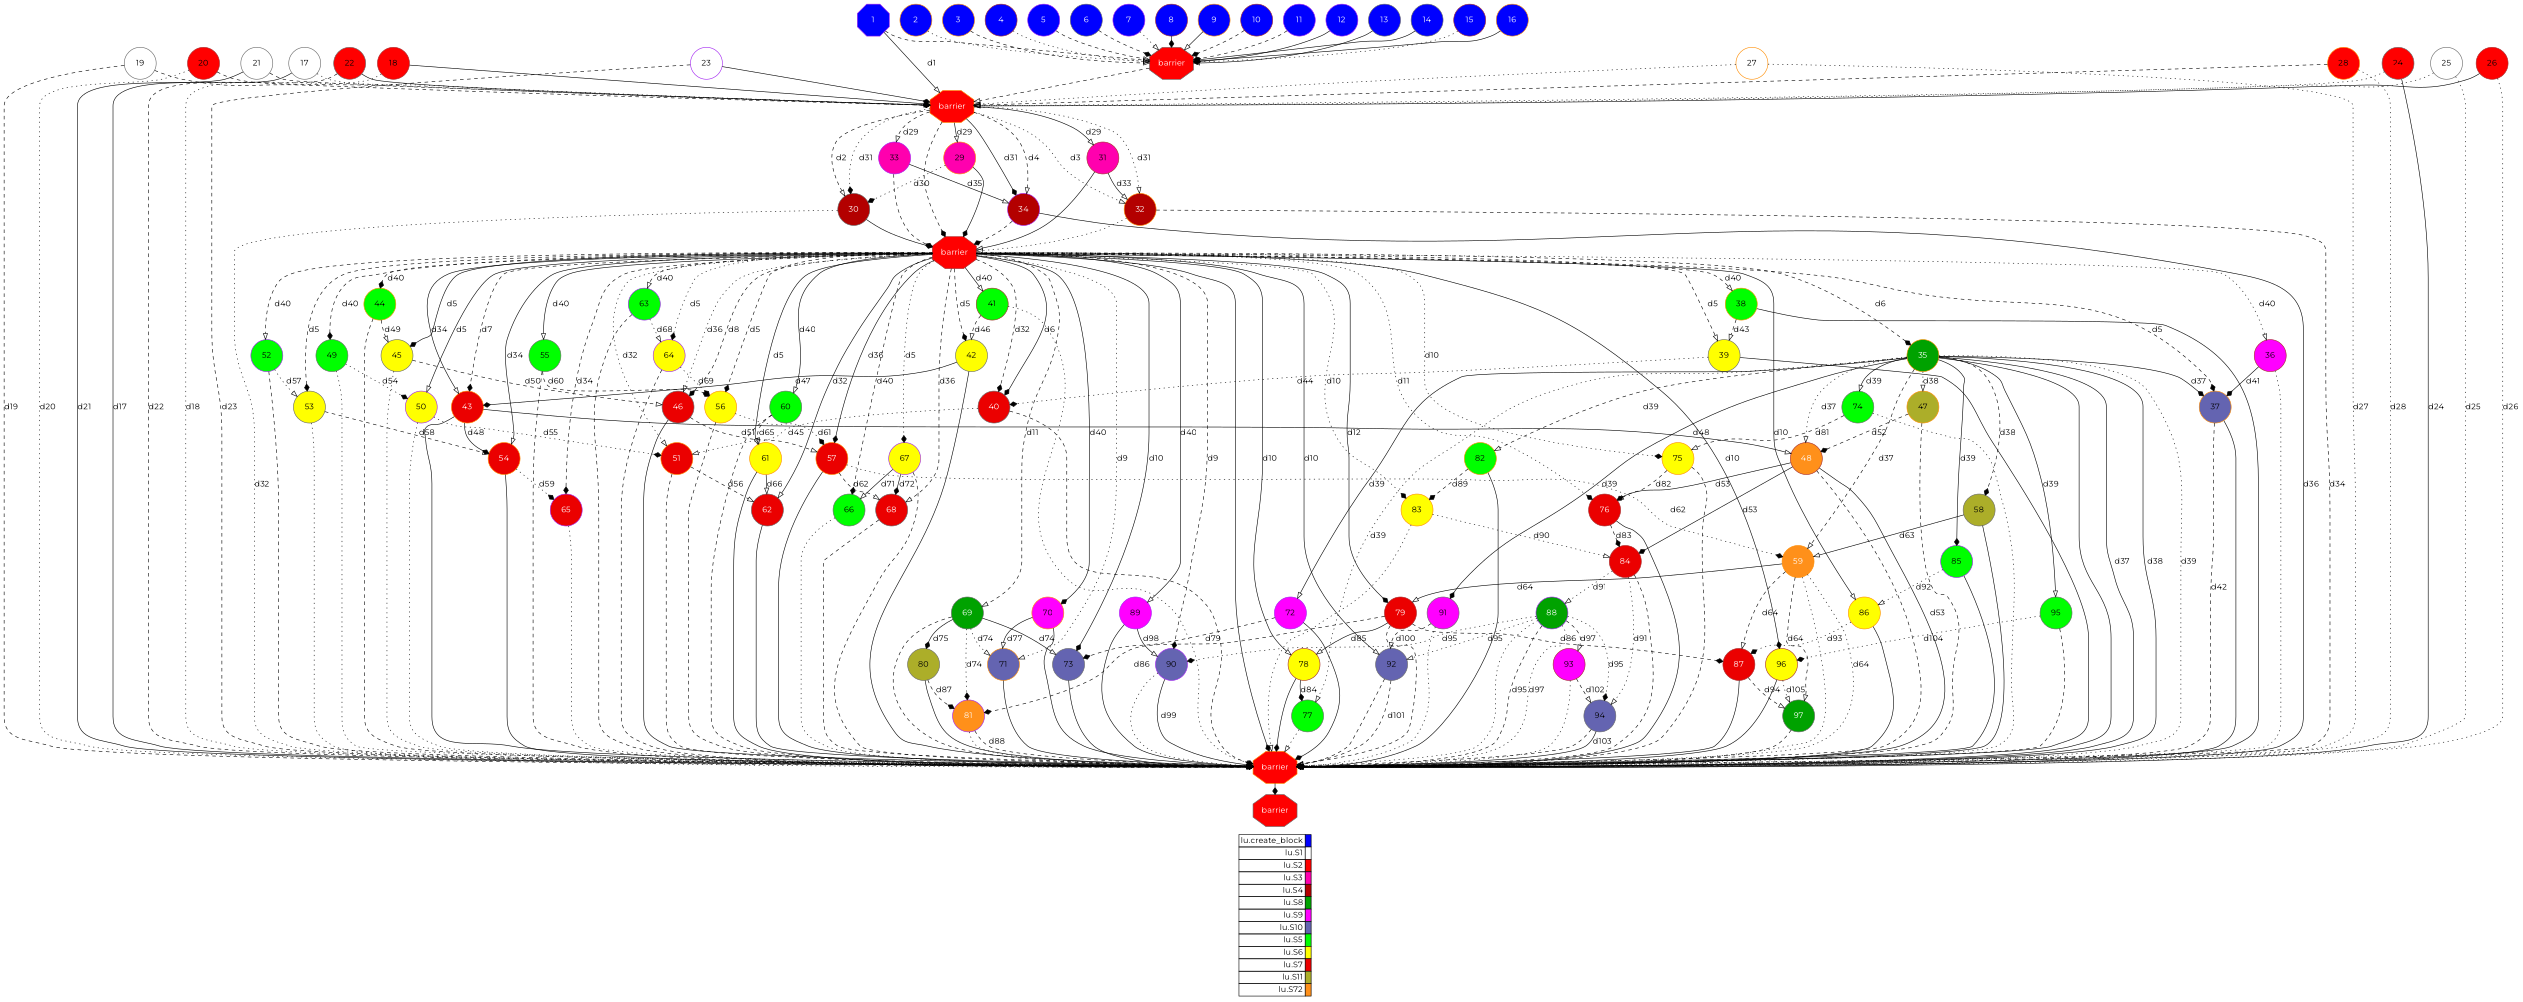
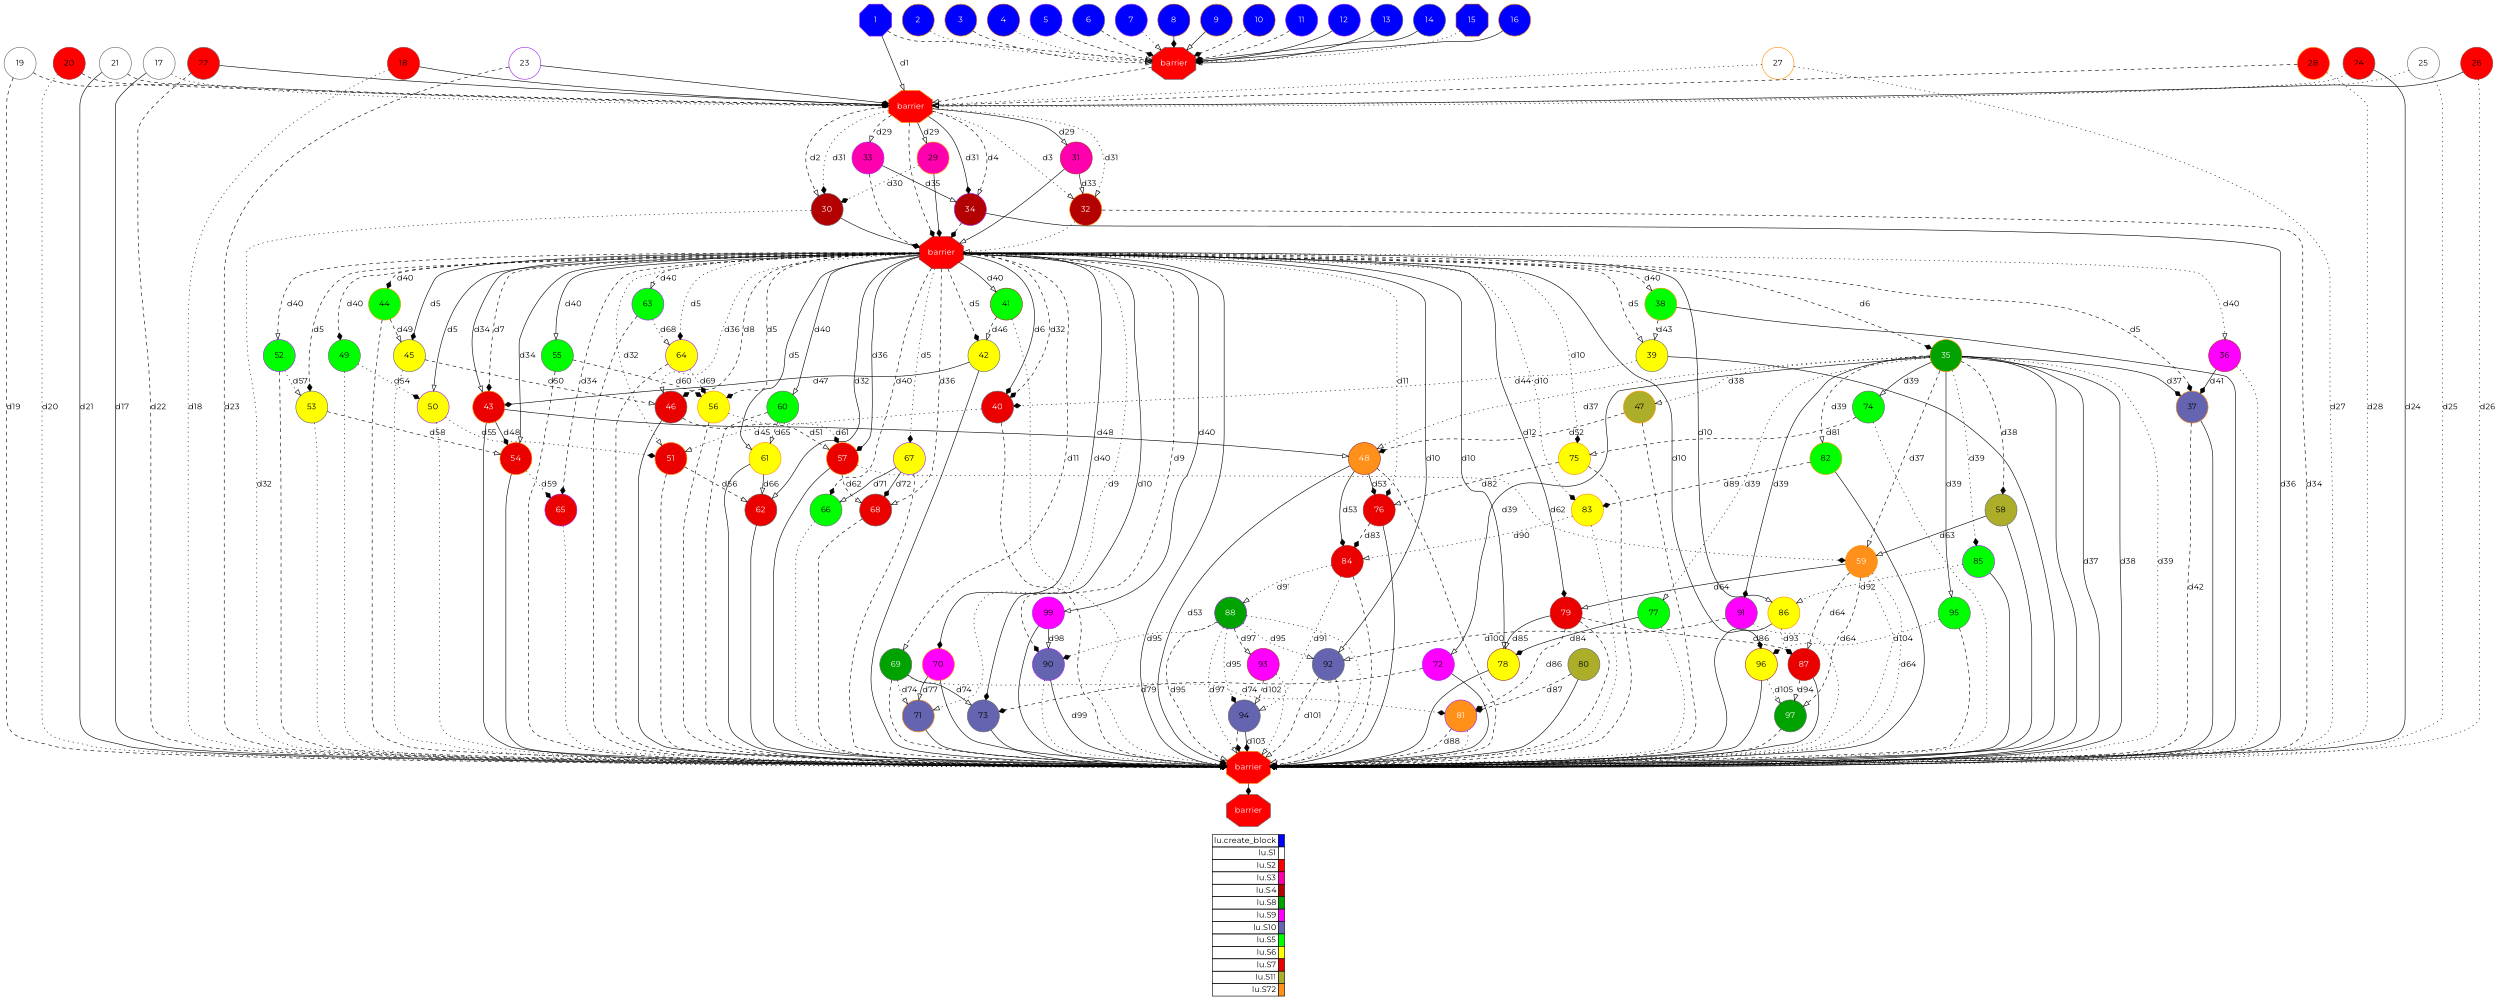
(1470, 20) -> (1472, 20)
(1961, 442) -> (1968, 454)
(1135, 613) -> (1048, 613)
(939, 629) -> none
(1300, 687) -> (1594, 628)
